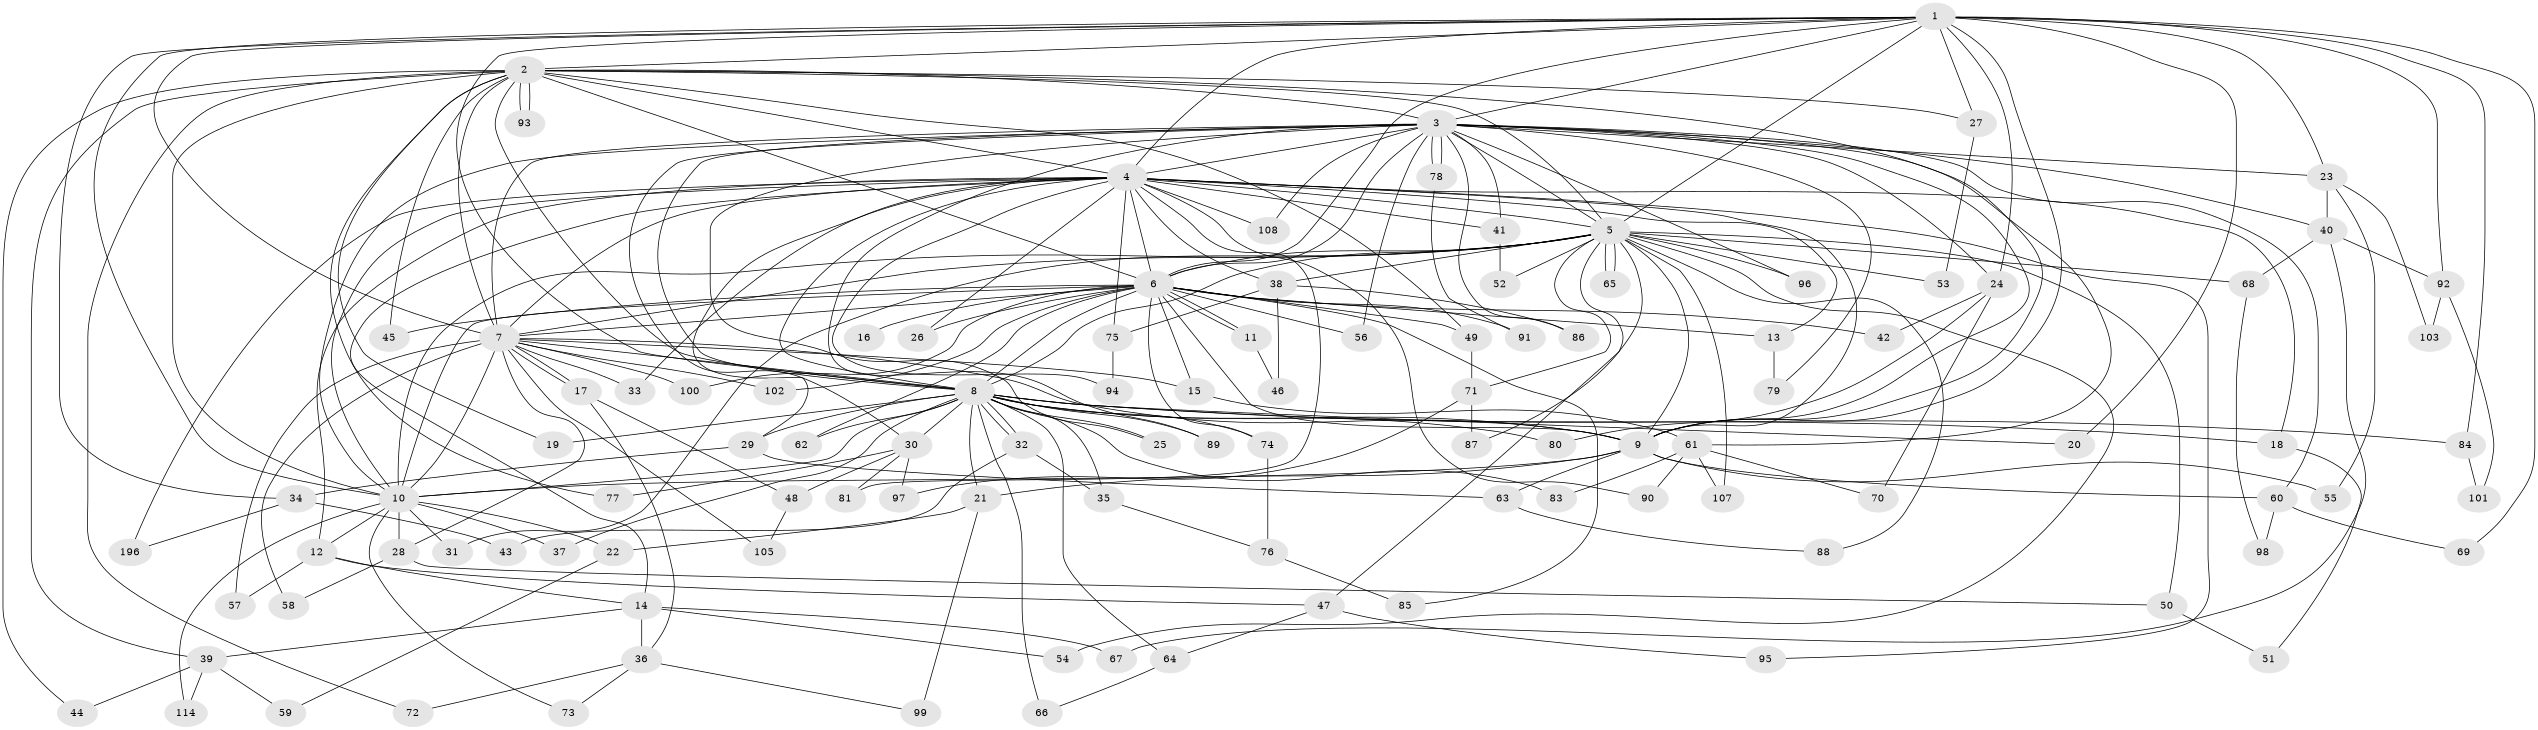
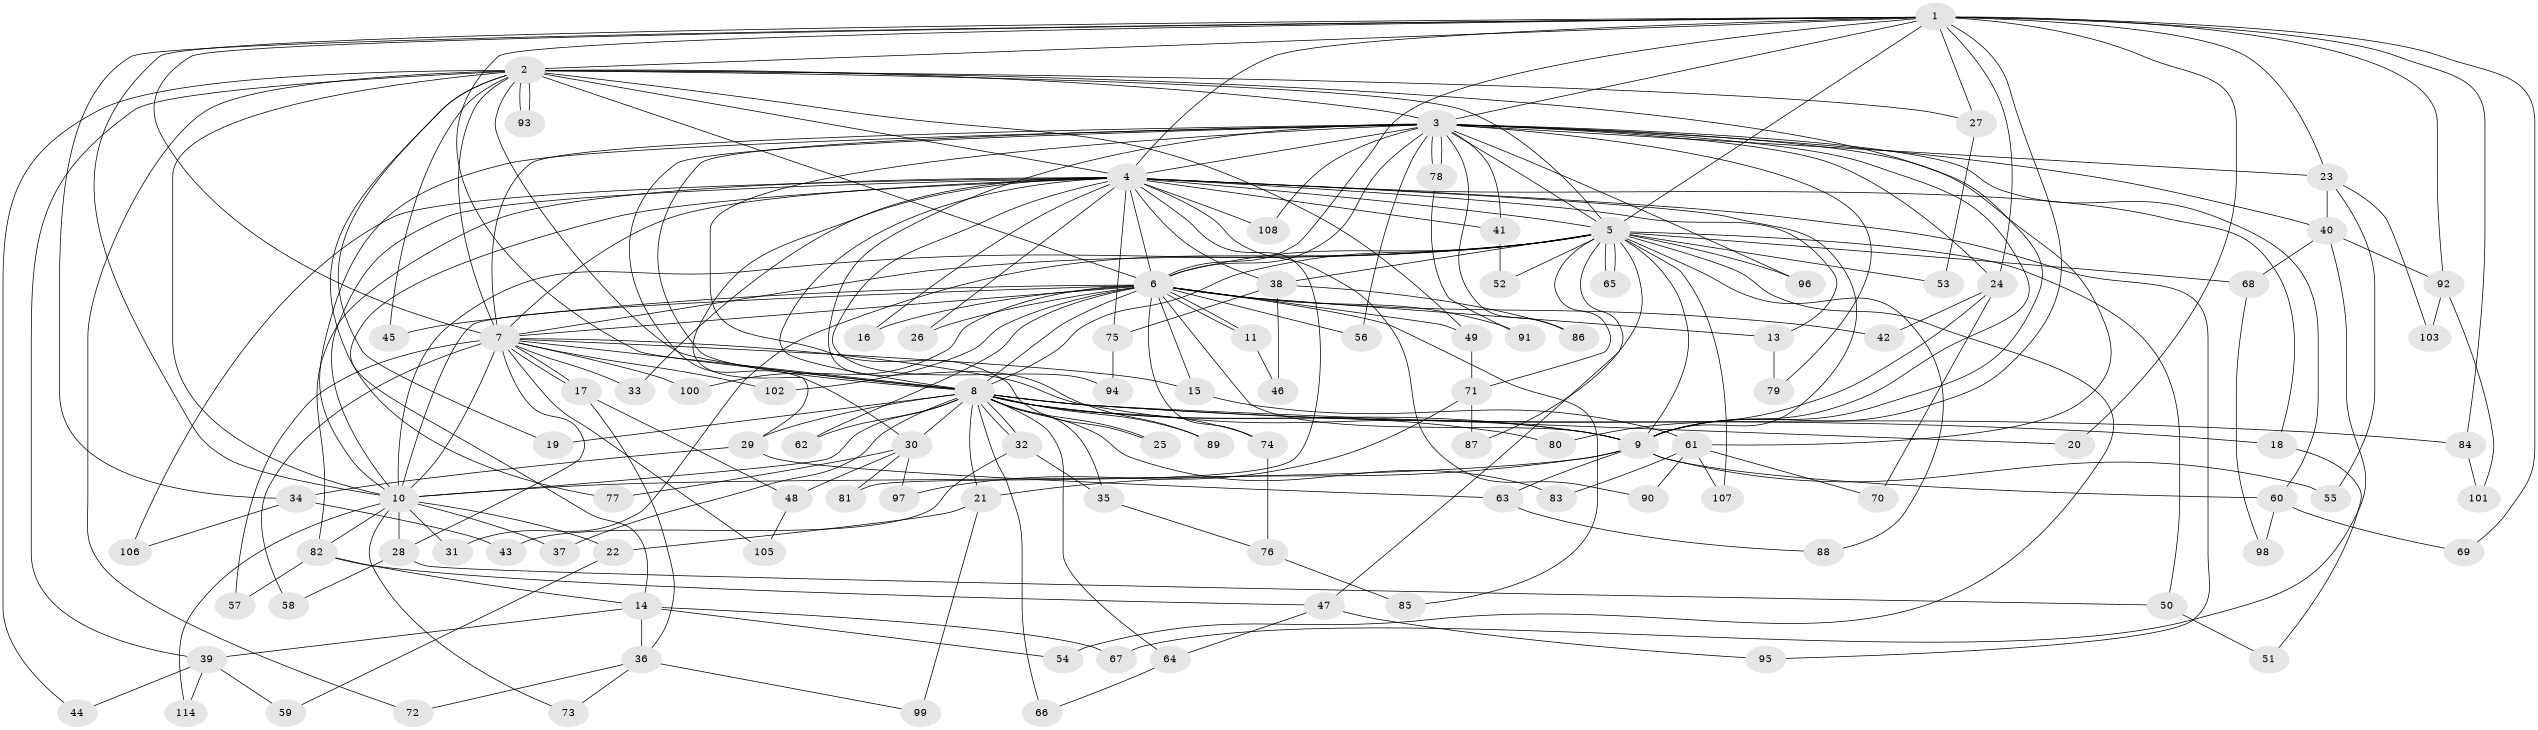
none -> (988, 247)
(130, 552) -> (130, 552)
(317, 552) -> (317, 552)
